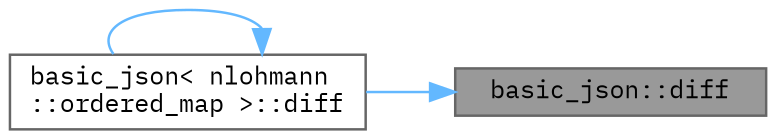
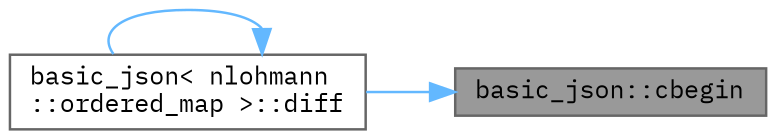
(611, 92) -> (611, 92)
